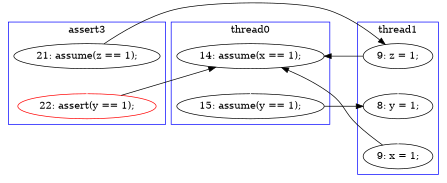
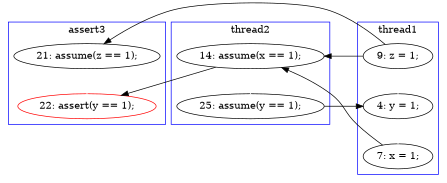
(242, 3) -> (249, 3)
(250, 30) -> (250, 30)
(161, 84) -> (176, 79)
(250, 106) -> (250, 106)
(398, 106) -> (398, 106)
(398, 156) -> (398, 156)
